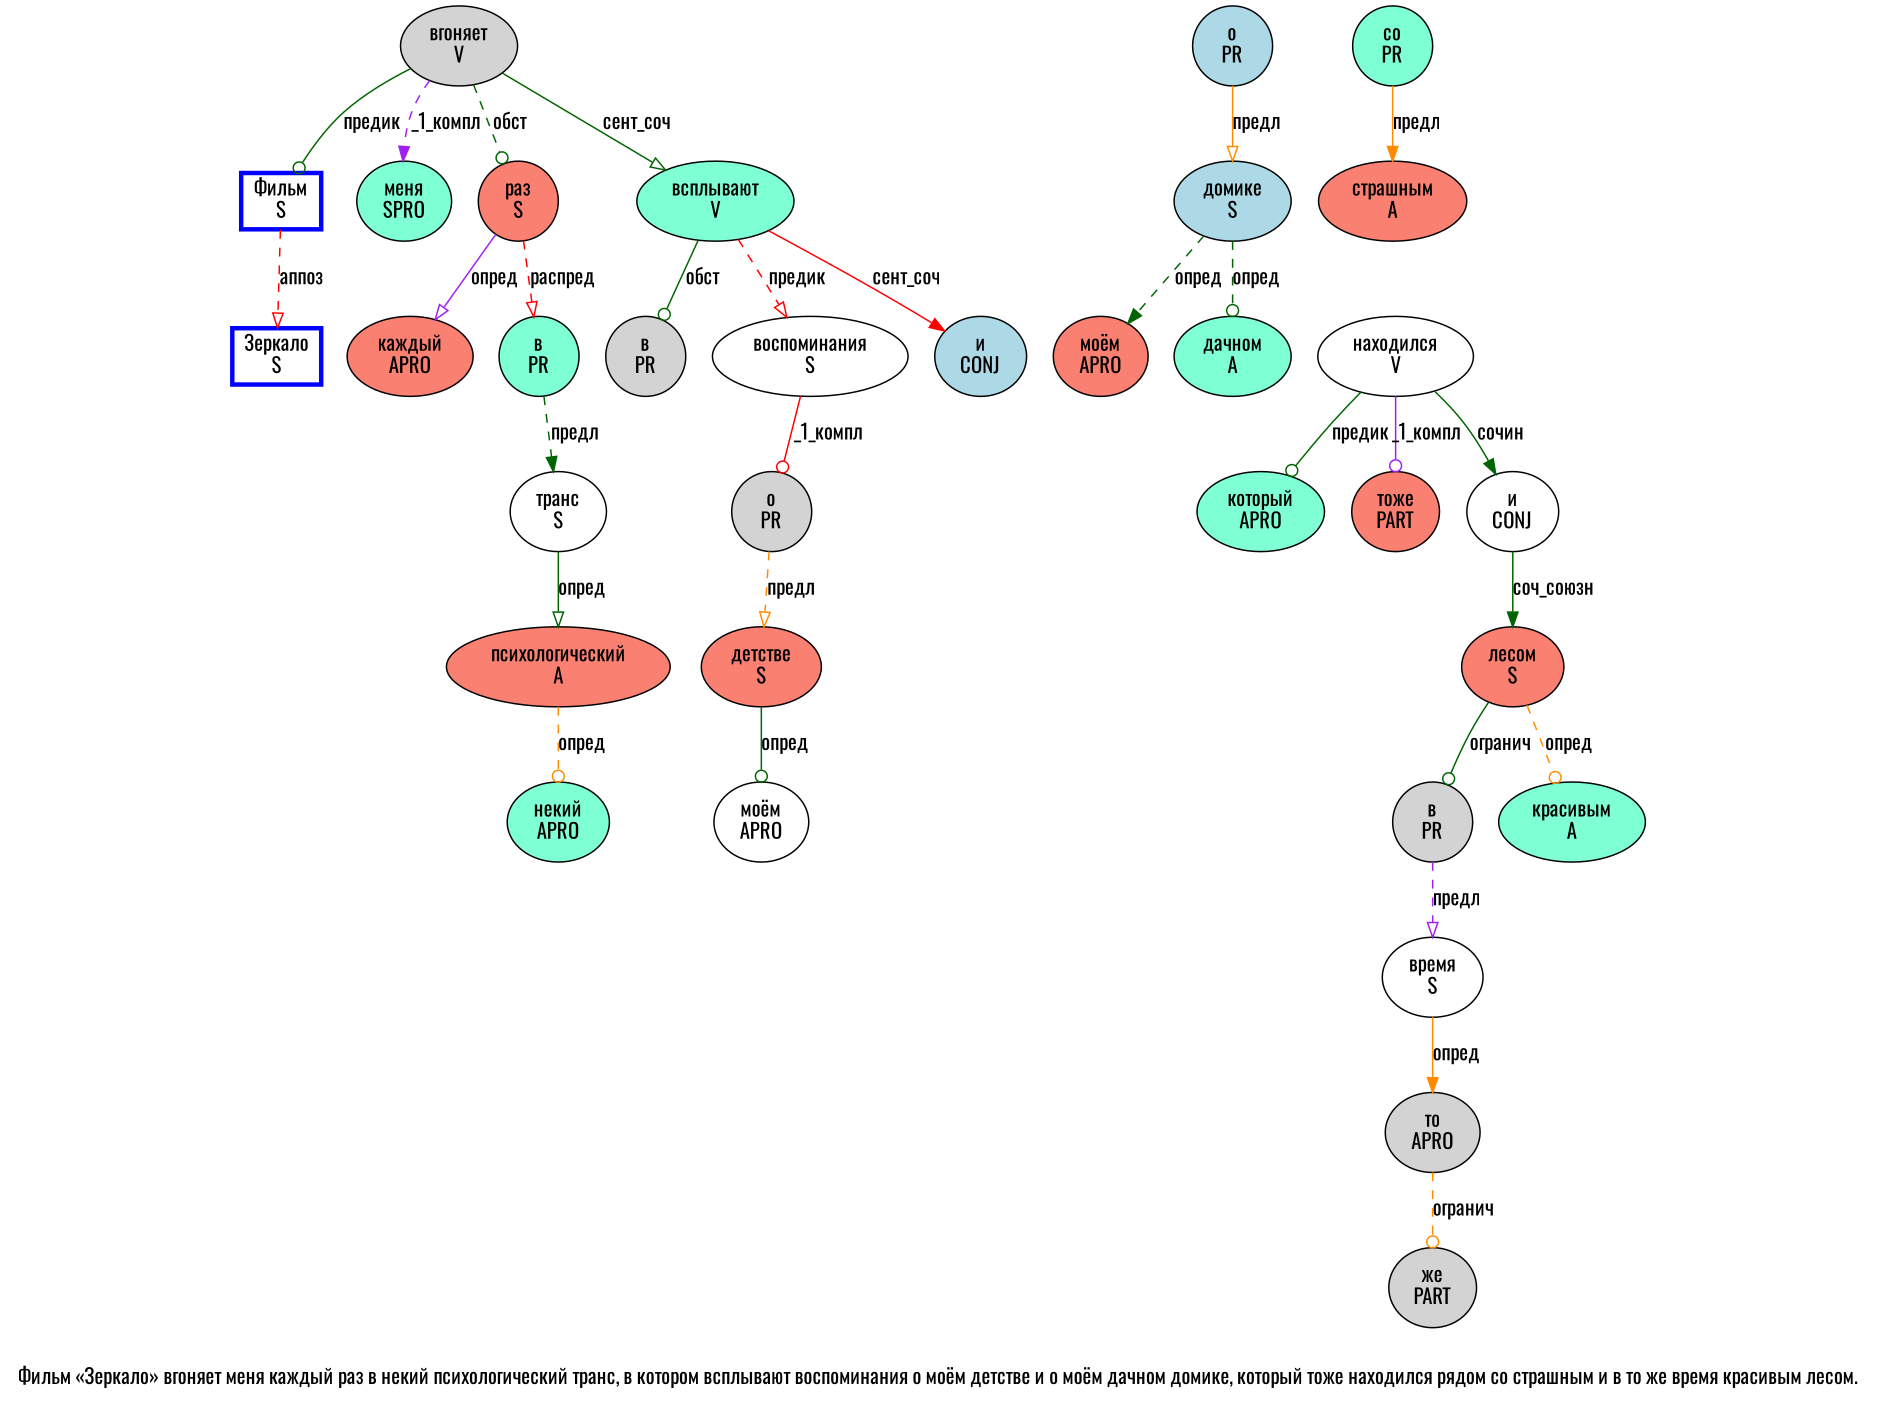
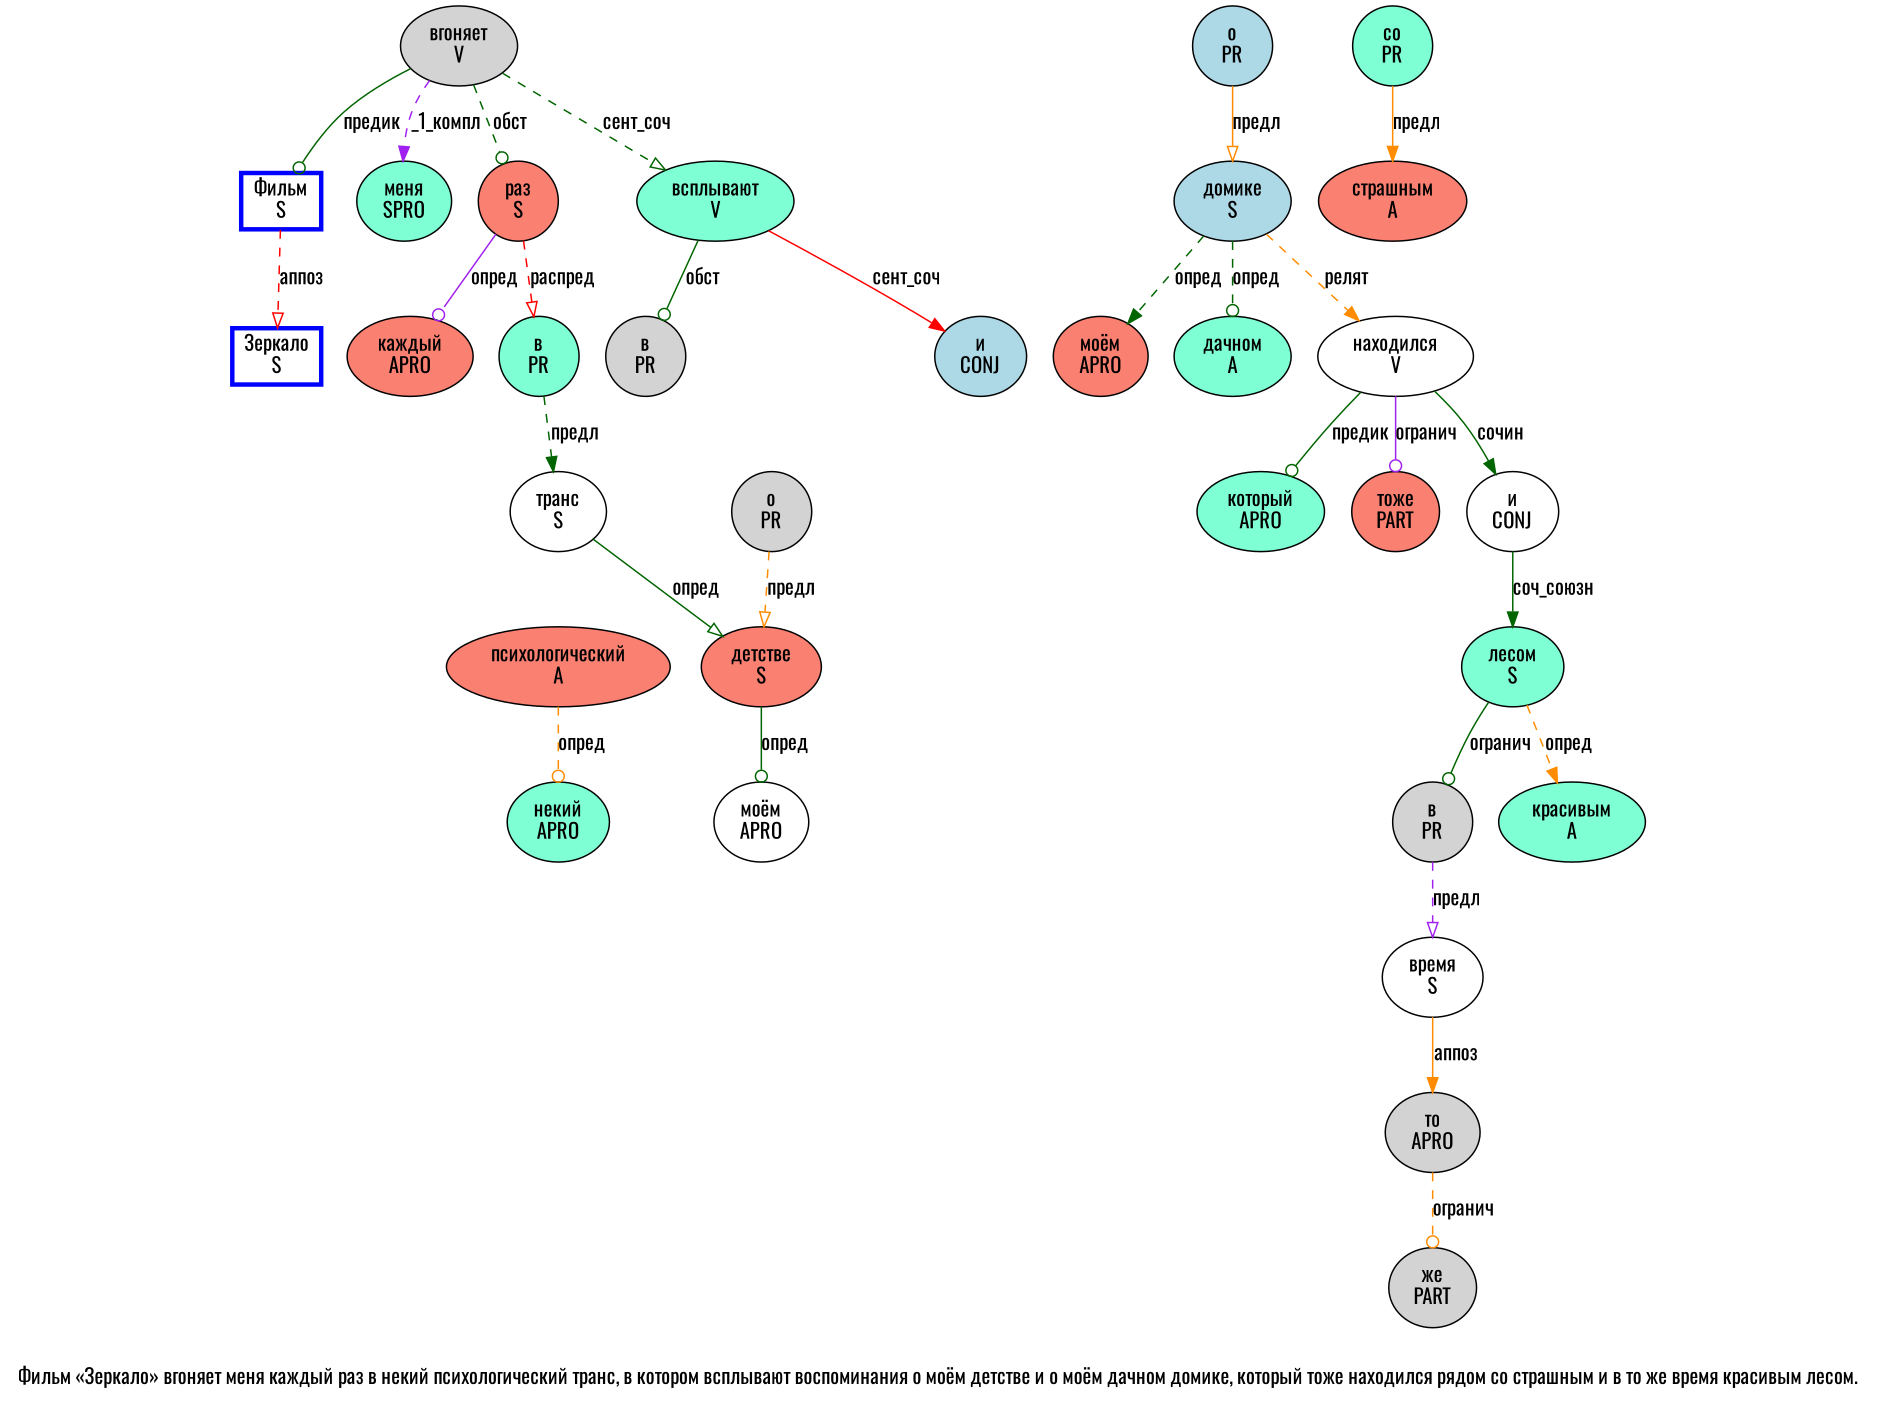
(577, 118) -> (577, 118)
(470, 271) -> (470, 271)
none -> (1307, 272)
(810, 356) -> none
(1427, 434) -> (1427, 434)
(558, 582) -> (652, 583)
(1513, 667) -> (1513, 667)
(1540, 738) -> (1540, 738)
(1456, 1055) -> (1456, 1055)
